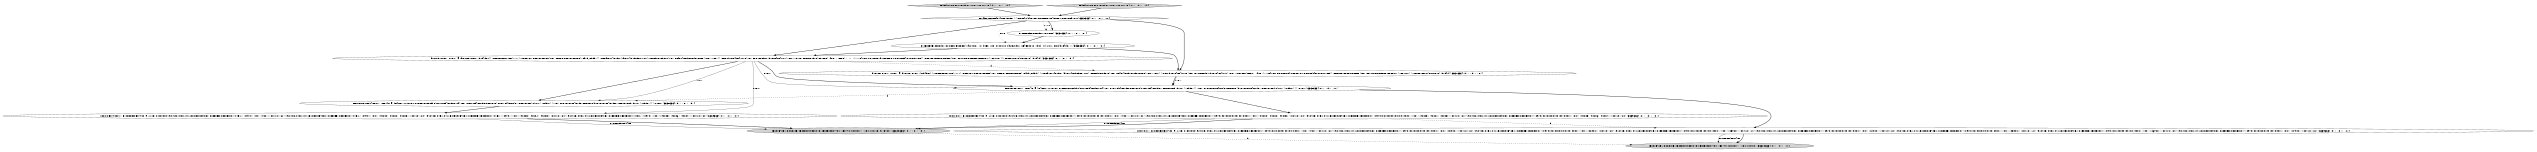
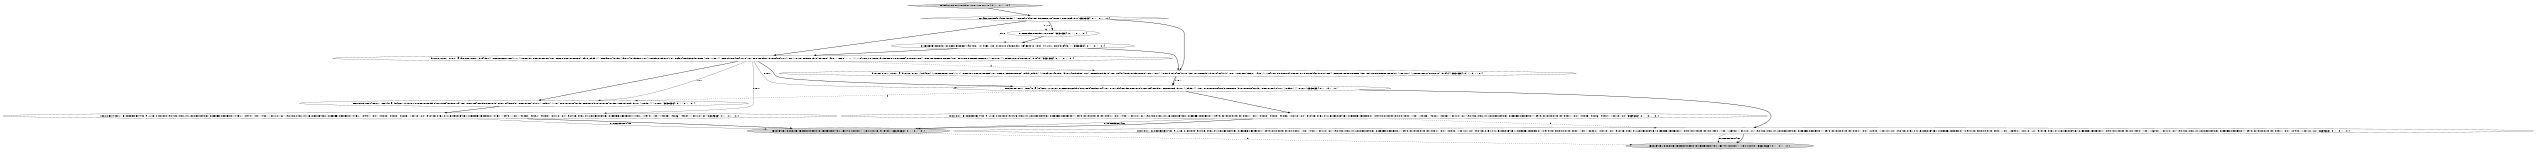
(1114, 6) -> none
